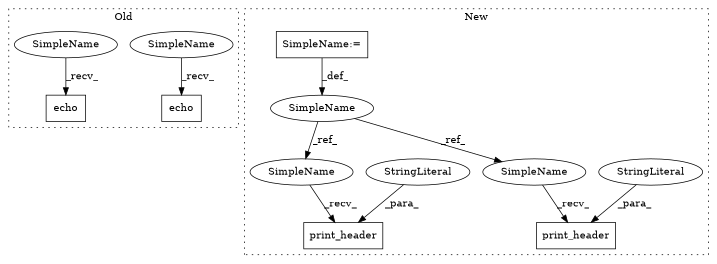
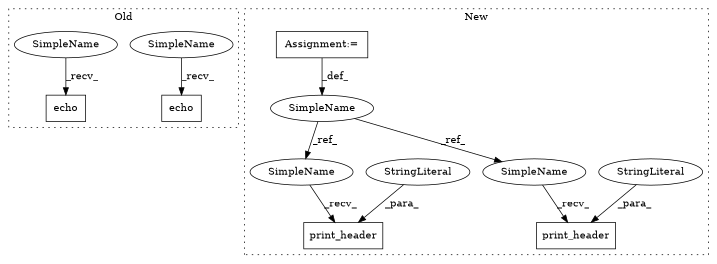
(322, 45) -> (322, 45)
